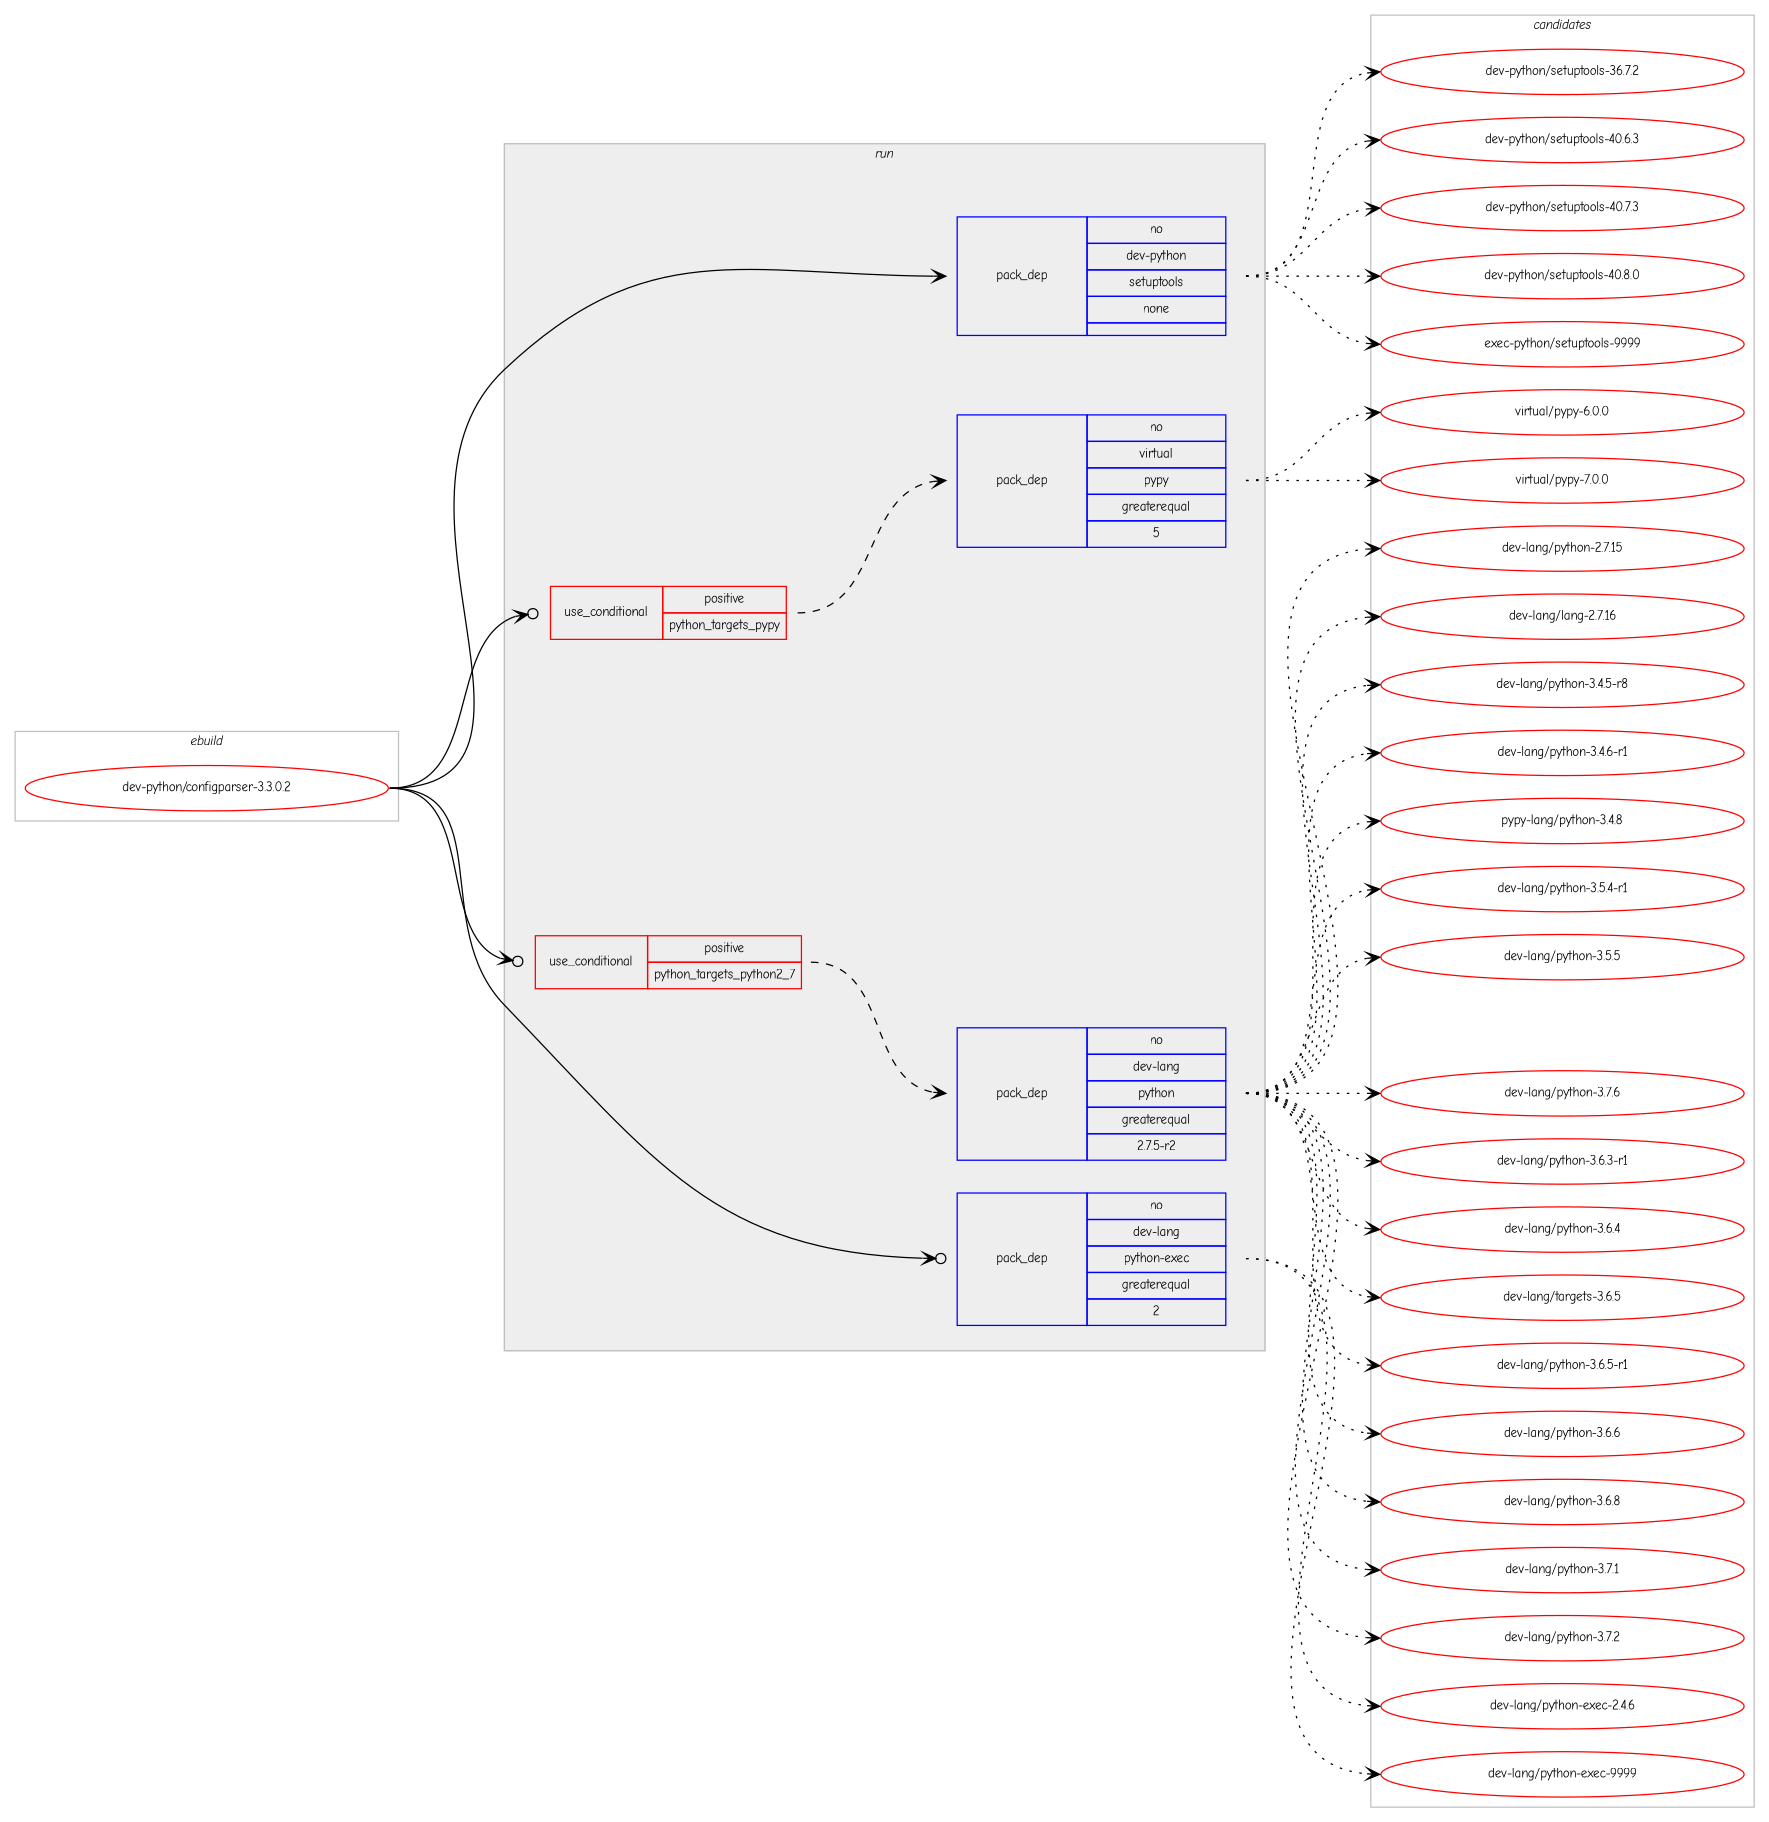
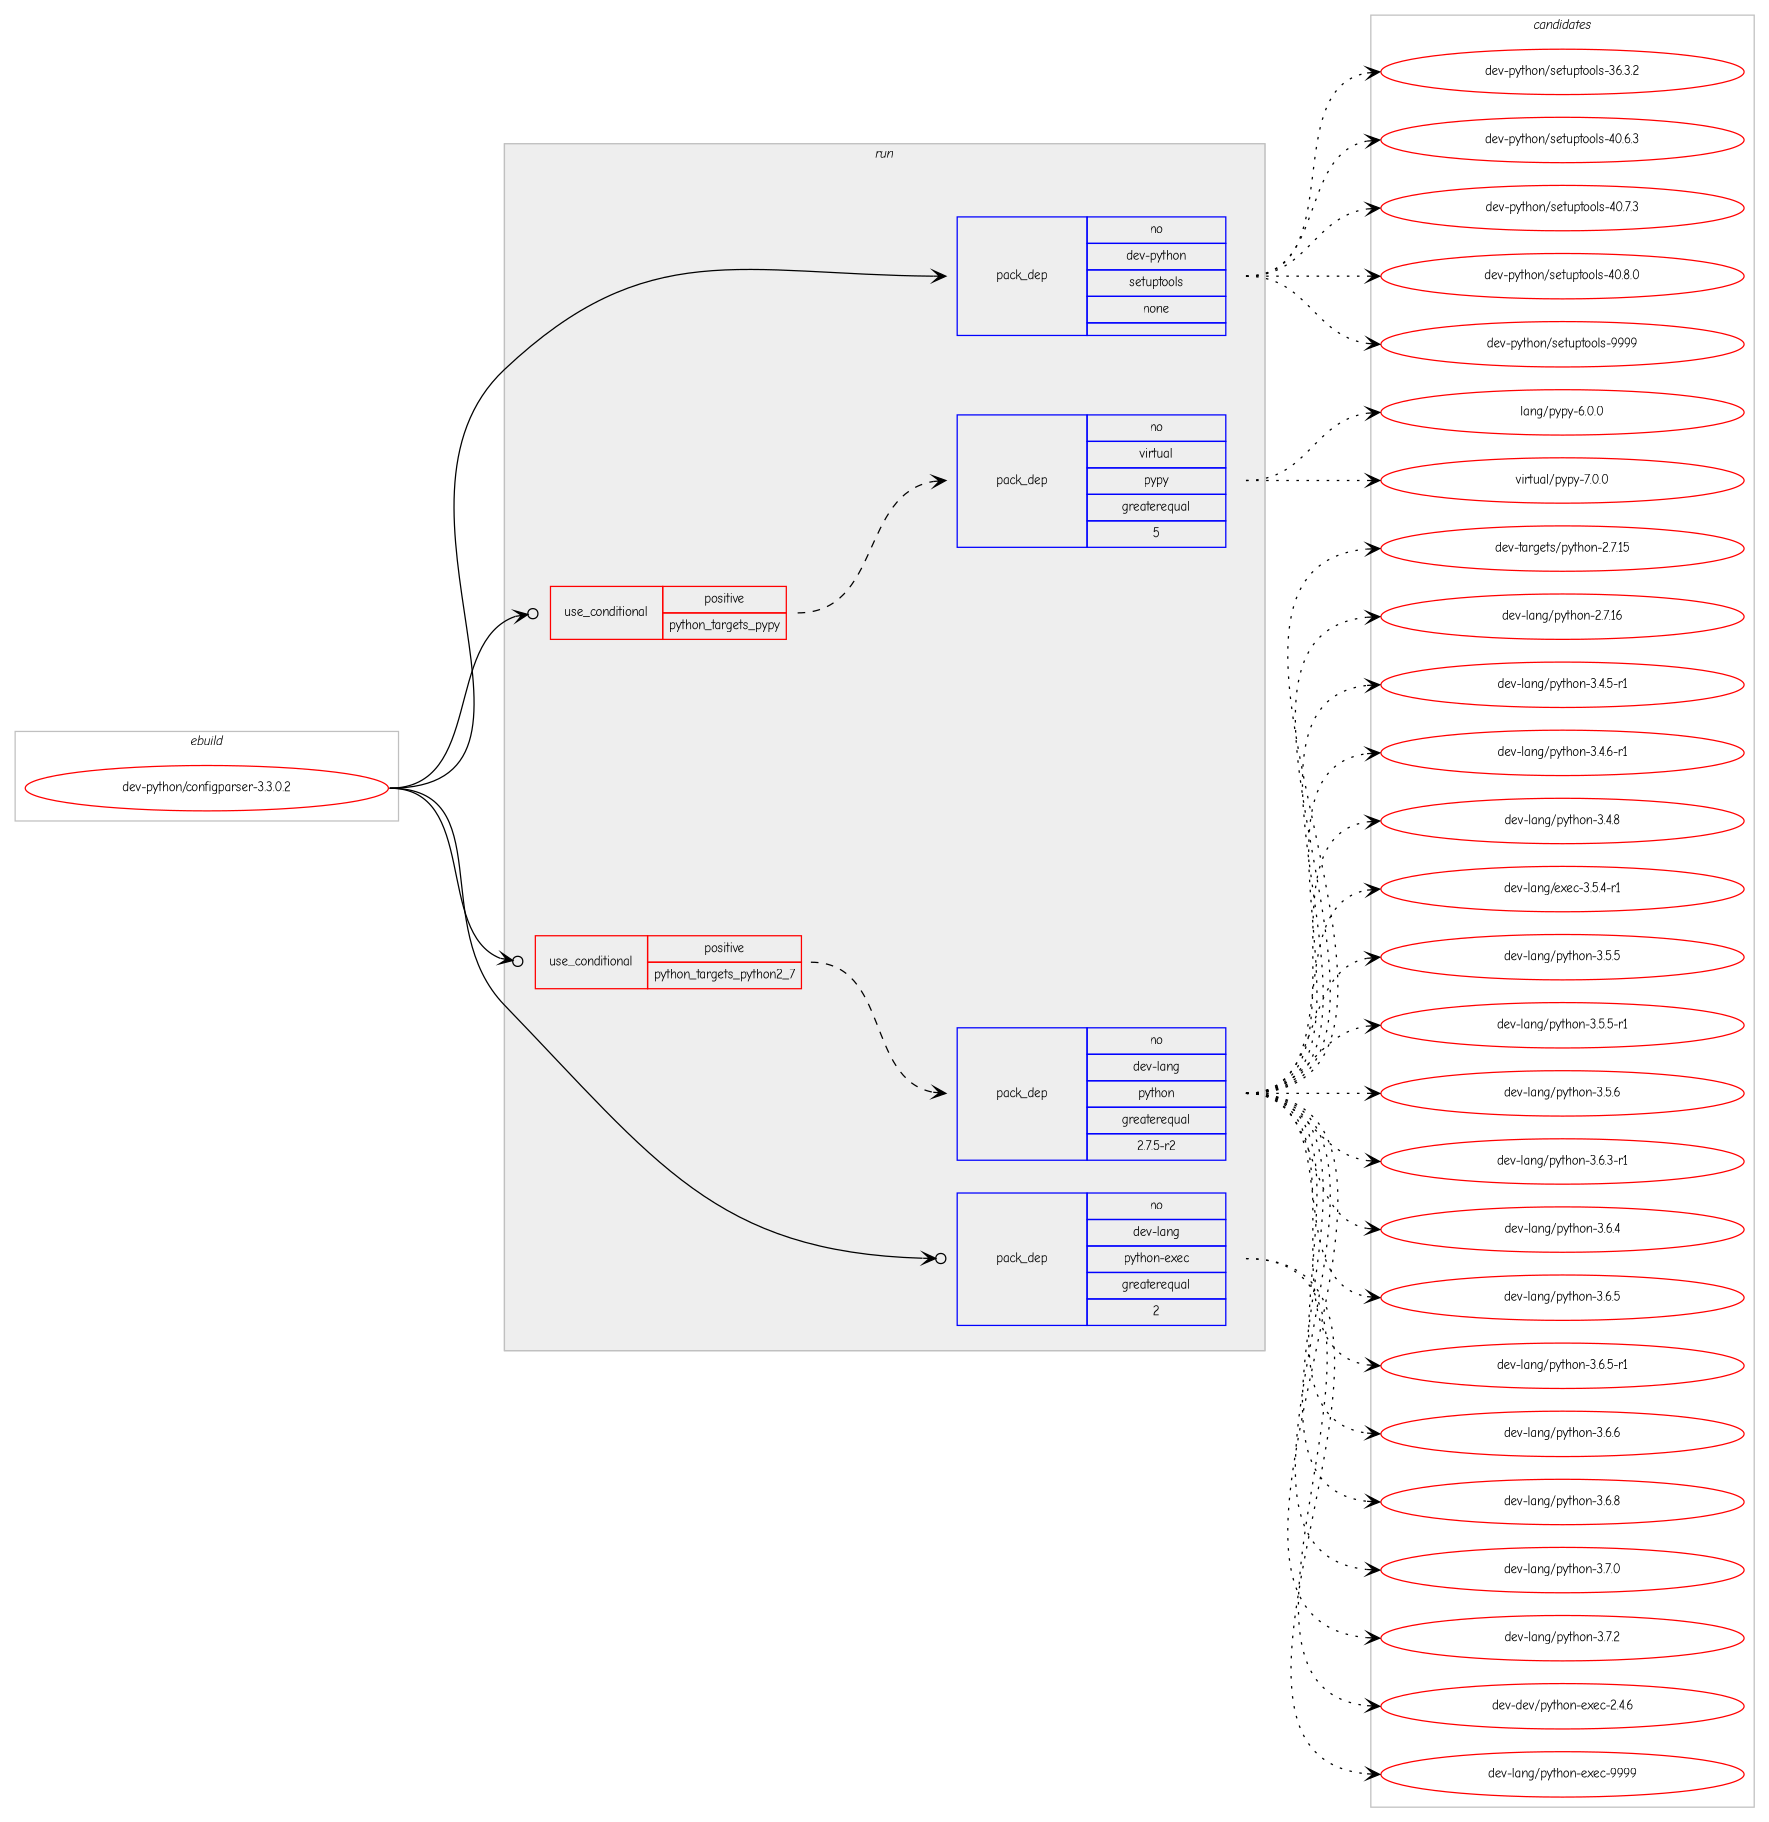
(1563, 72) -> (1563, 72)
(1563, 344) -> (1563, 344)
(1563, 412) -> (1563, 412)
(1563, 549) -> (1563, 549)
(1563, 617) -> (1563, 617)
(1563, 685) -> (1563, 685)
(1563, 821) -> (1563, 821)
(1563, 889) -> (1563, 889)
none -> (1563, 1025)
(1563, 1093) -> (1563, 1093)
(1563, 1298) -> (1563, 1298)
(1563, 1570) -> (1563, 1570)
(1563, 1706) -> (1563, 1706)
